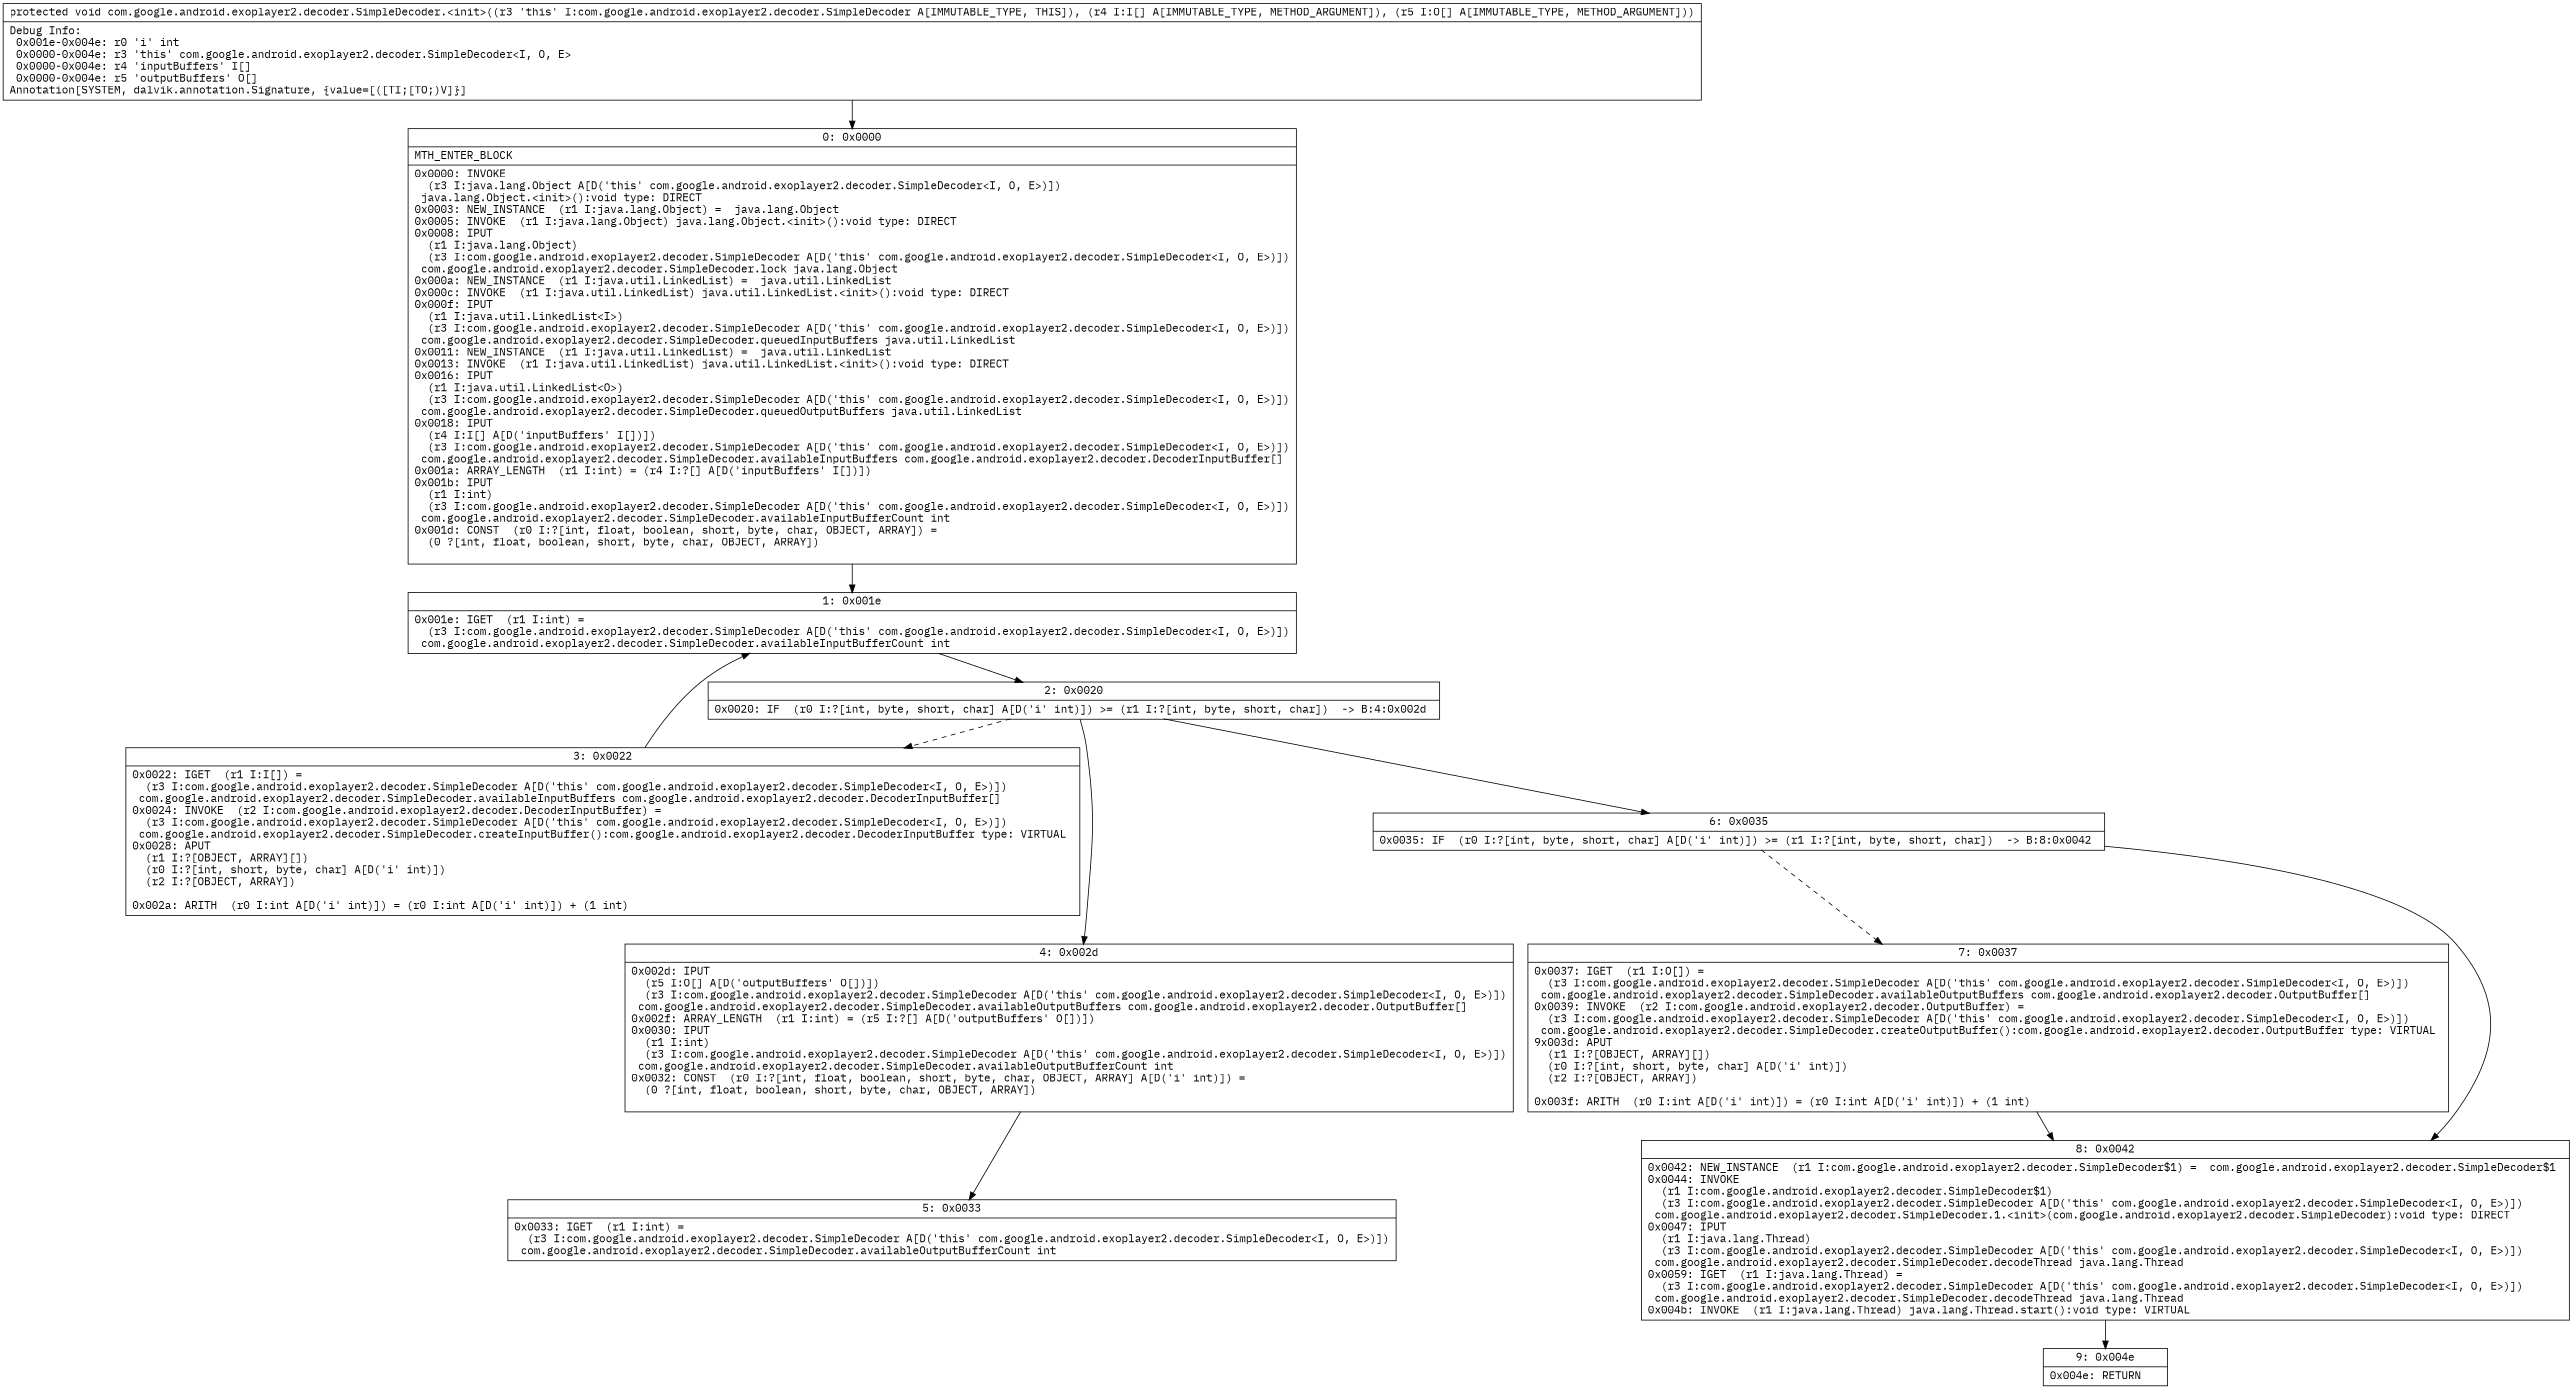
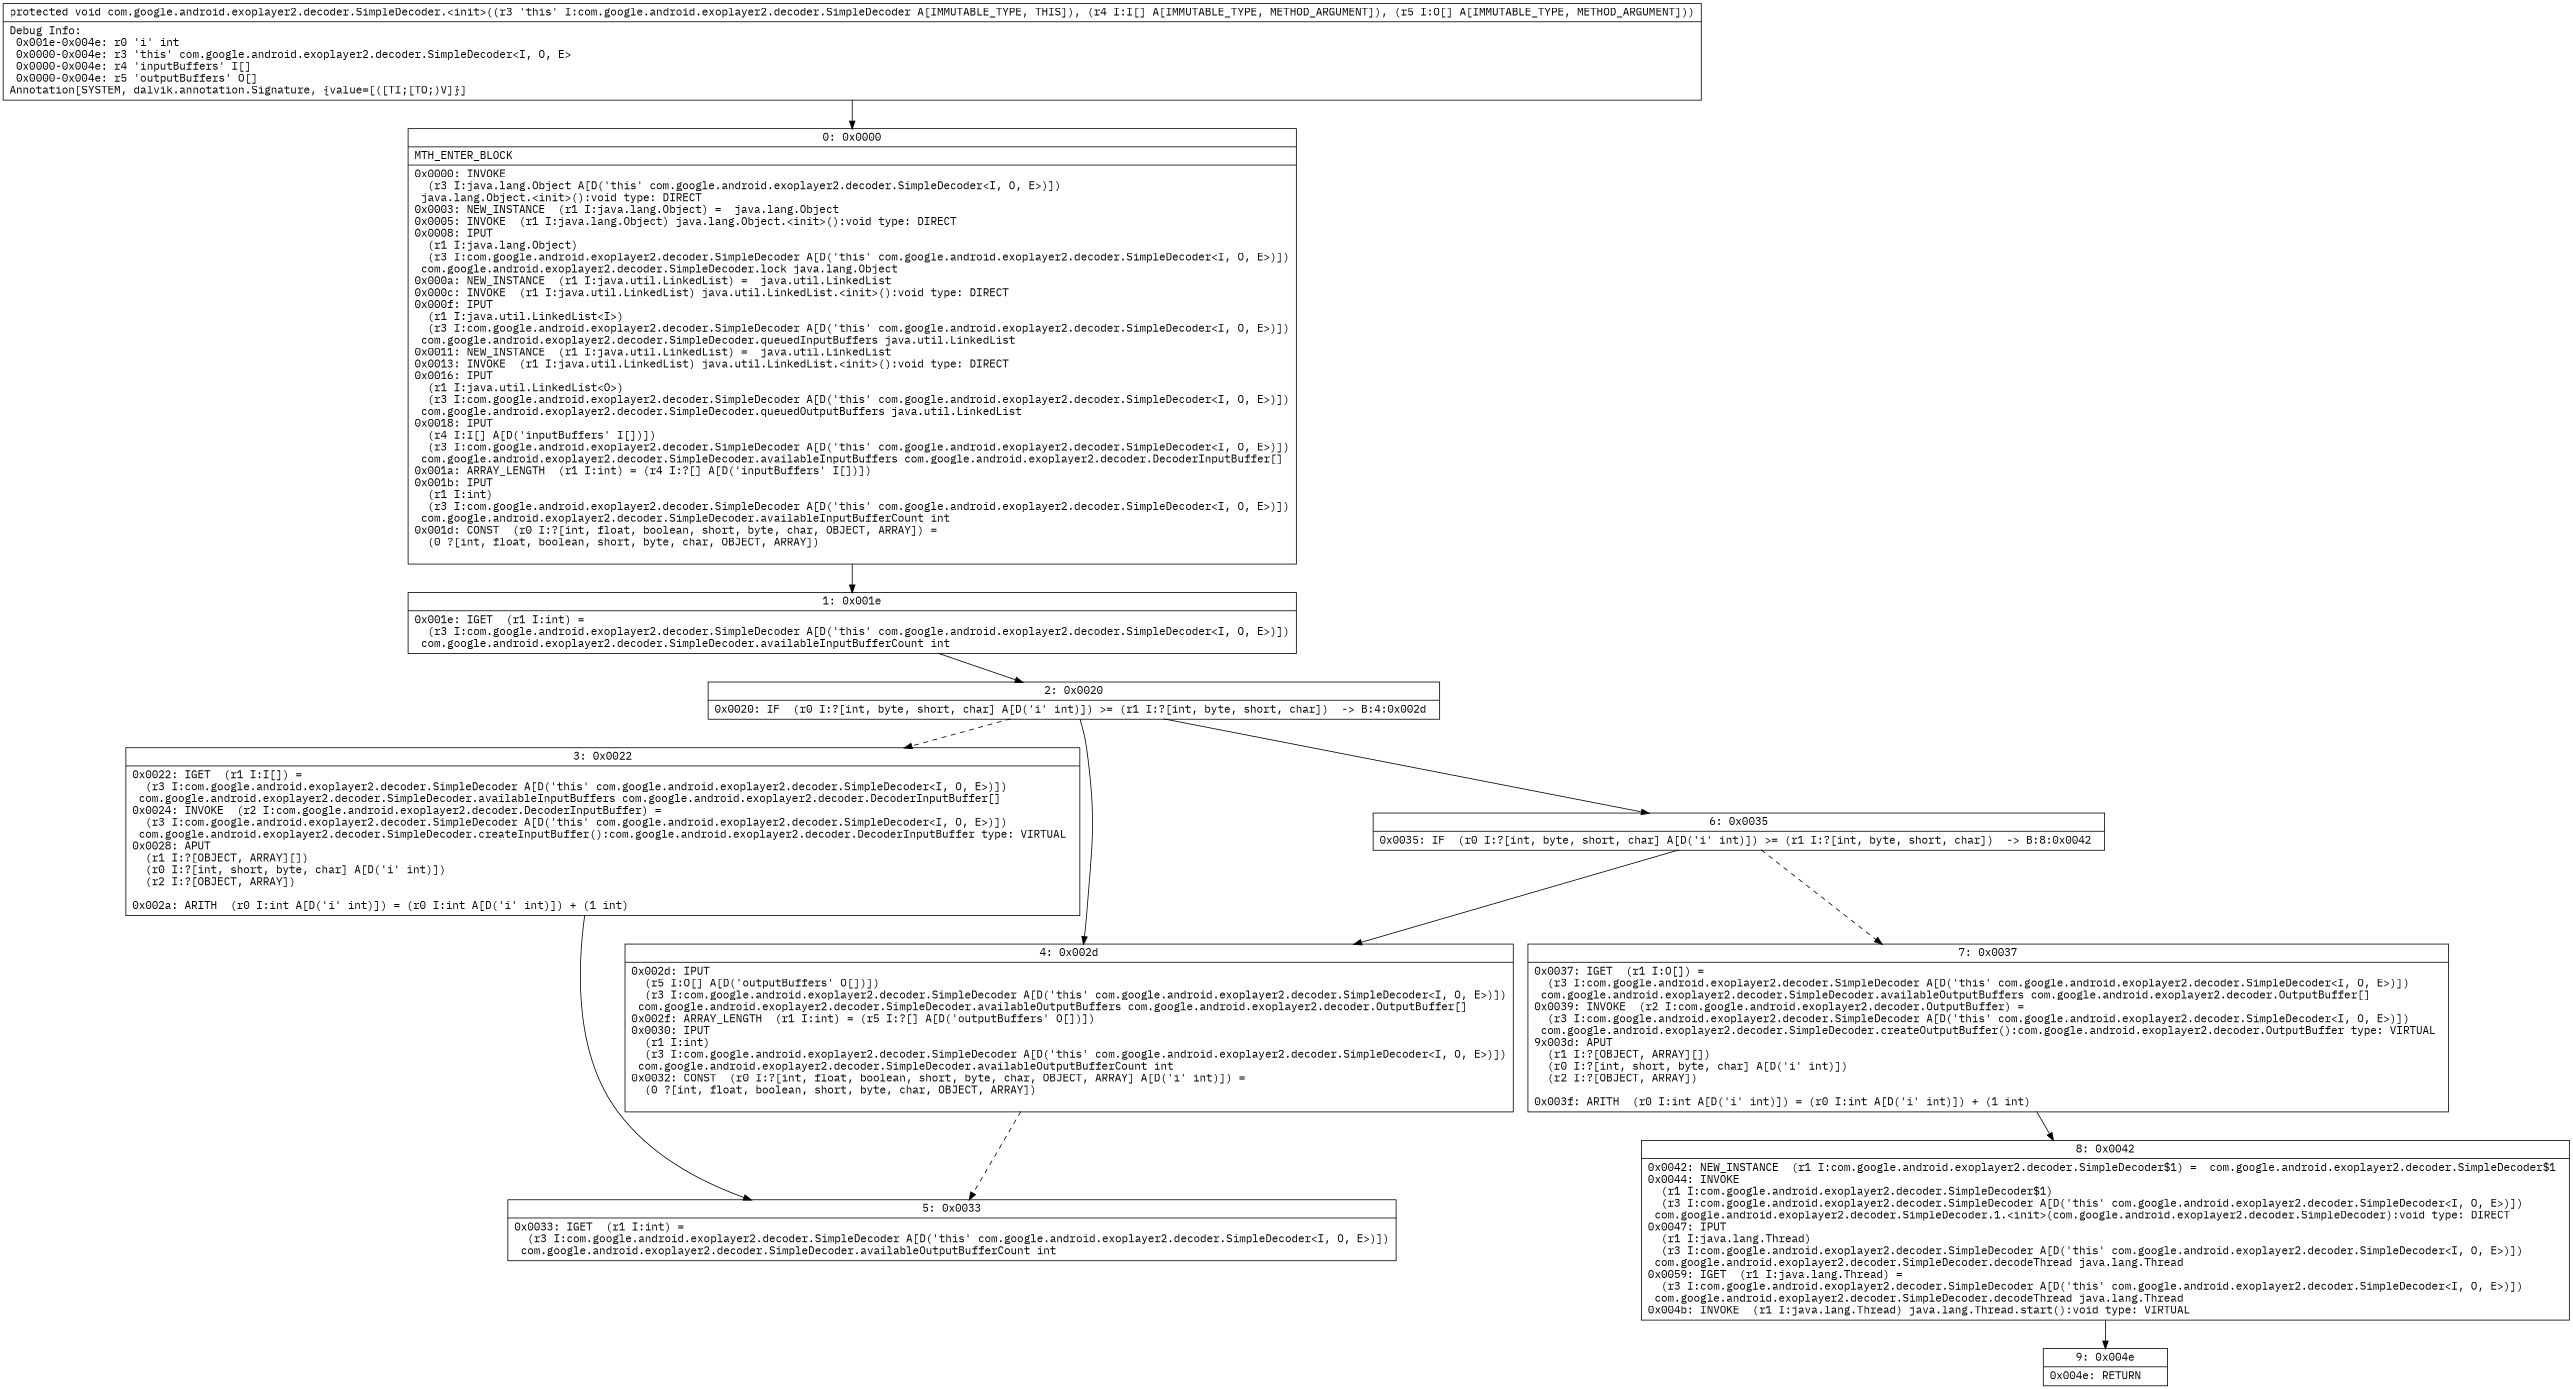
(687, 695) -> (605, 1091)
(2391, 903) -> (1520, 896)
(997, 1152) -> (997, 1152)
